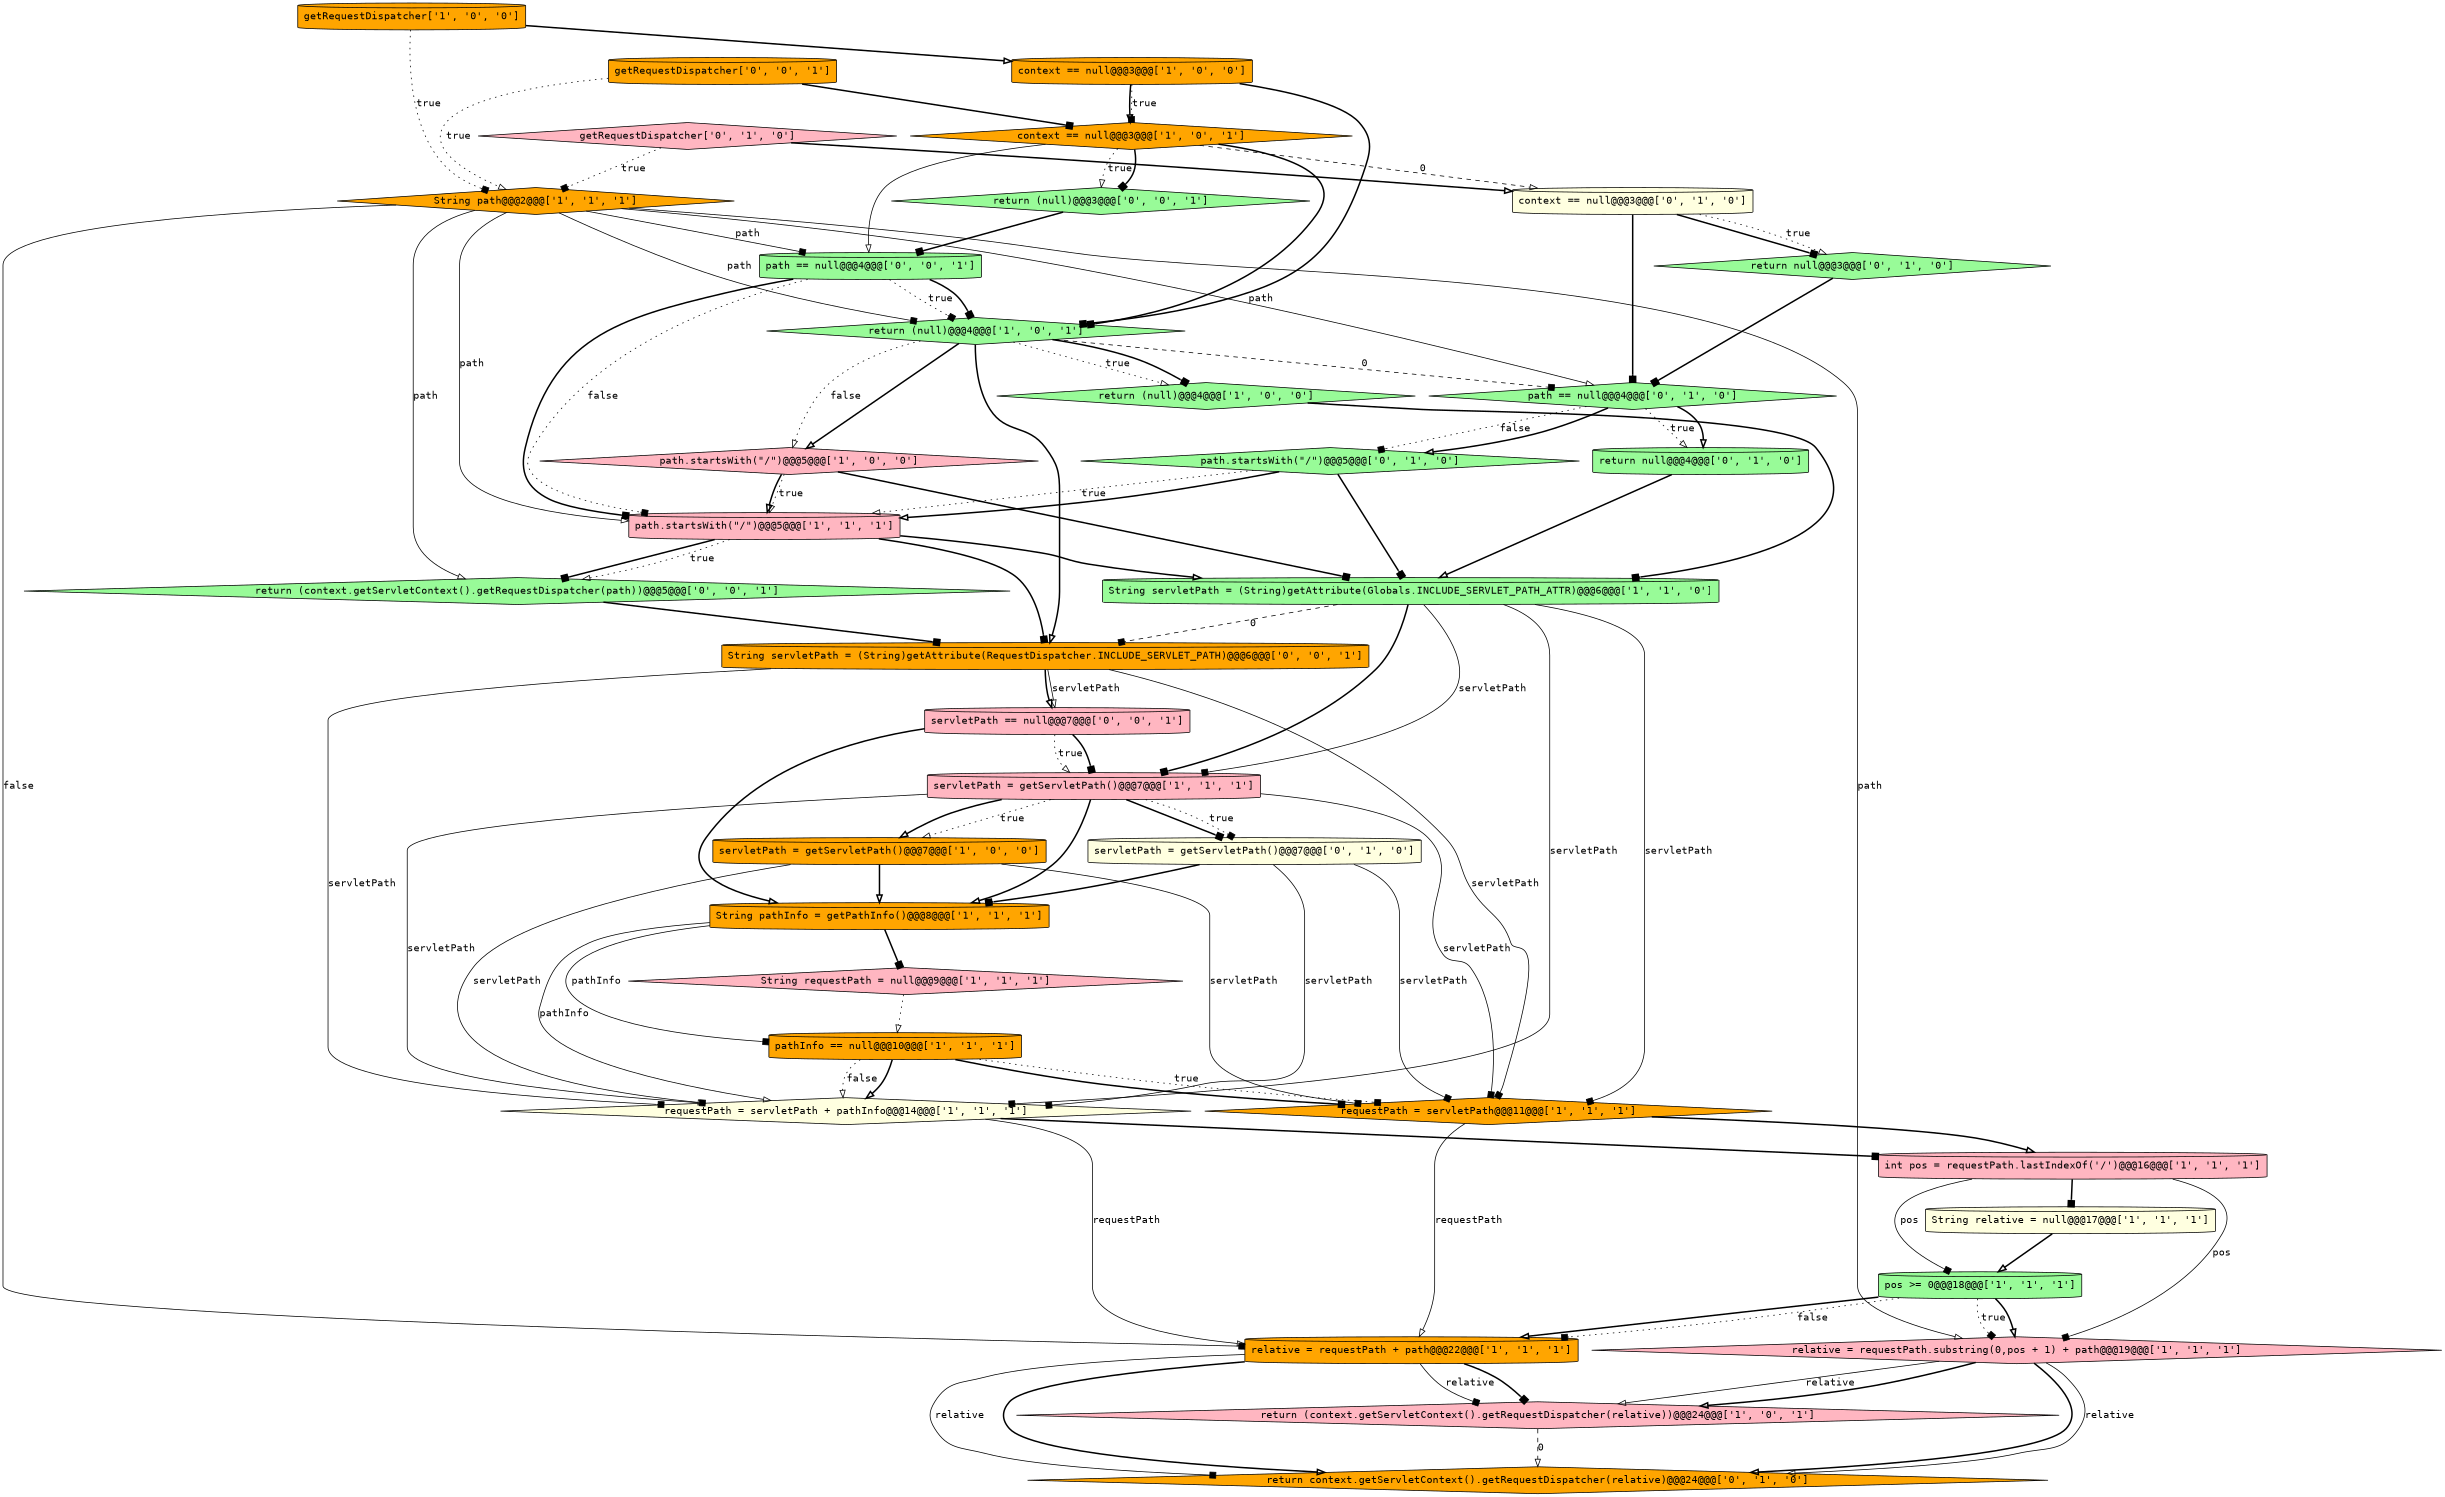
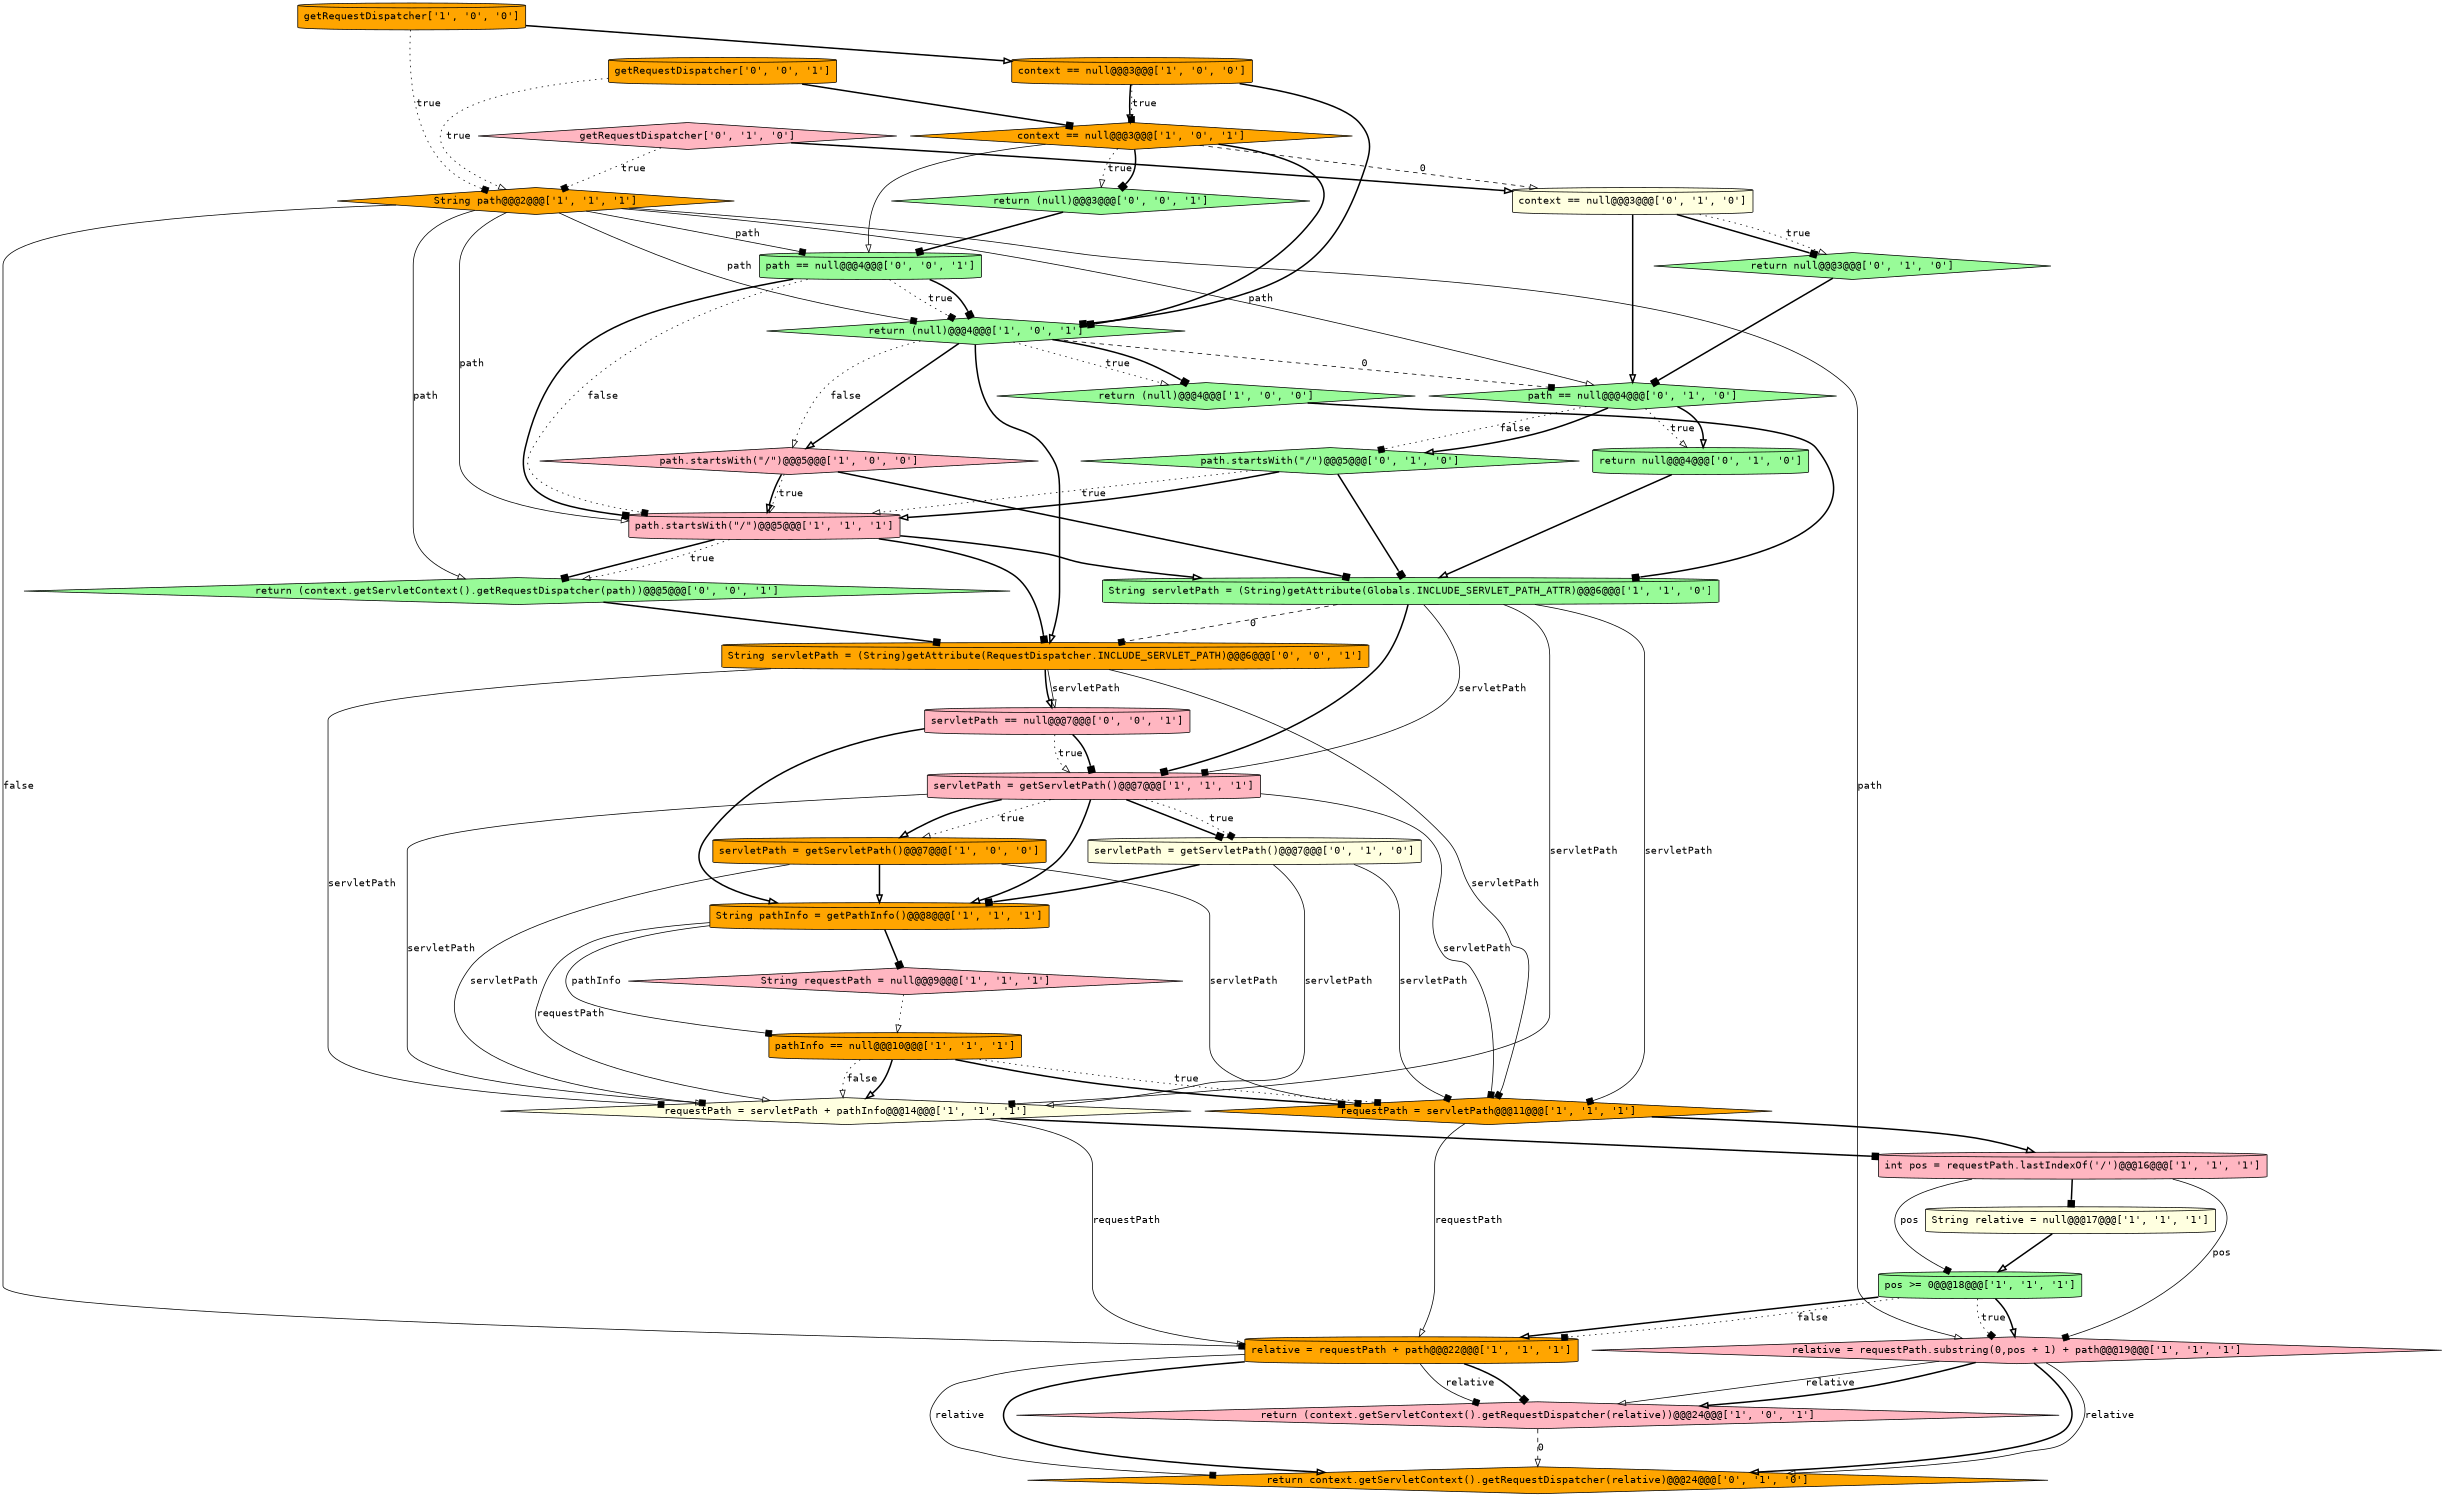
(1633, 295) -> (1633, 295)
(565, 1014) -> (571, 1014)
(1284, 1077) -> (1284, 1077)
